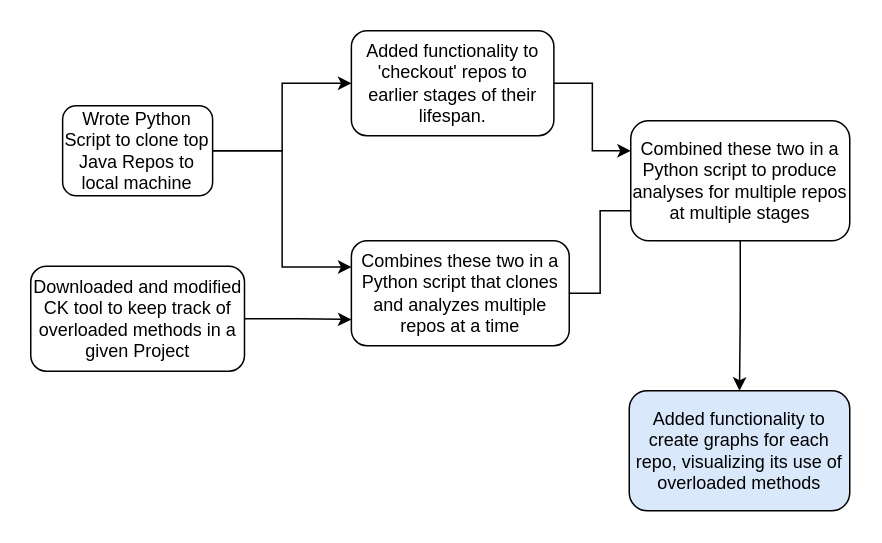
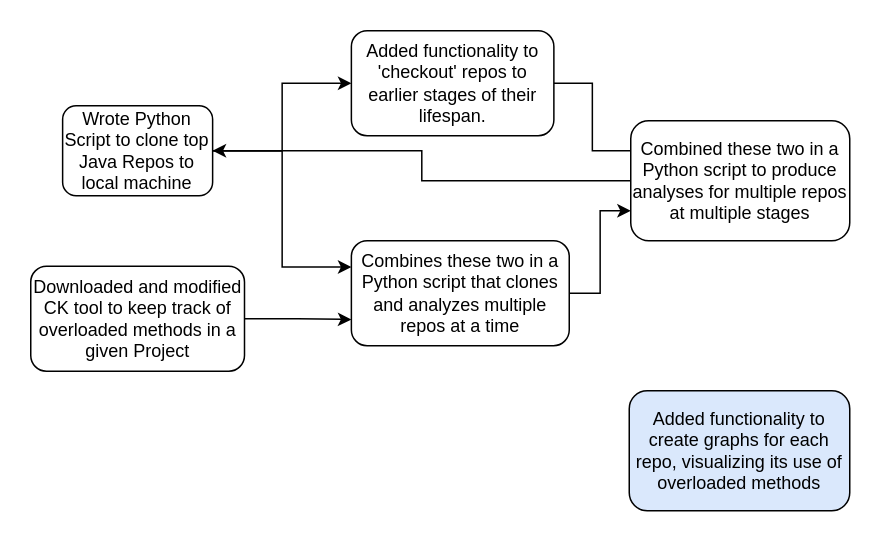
(619, 151) -> (623, 151)
(623, 211) -> (619, 211)
(740, 311) -> (443, 181)
